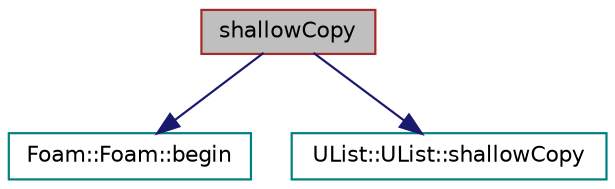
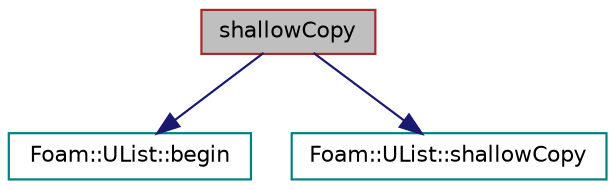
(130, 156) -> (130, 156)
(449, 156) -> (449, 156)
